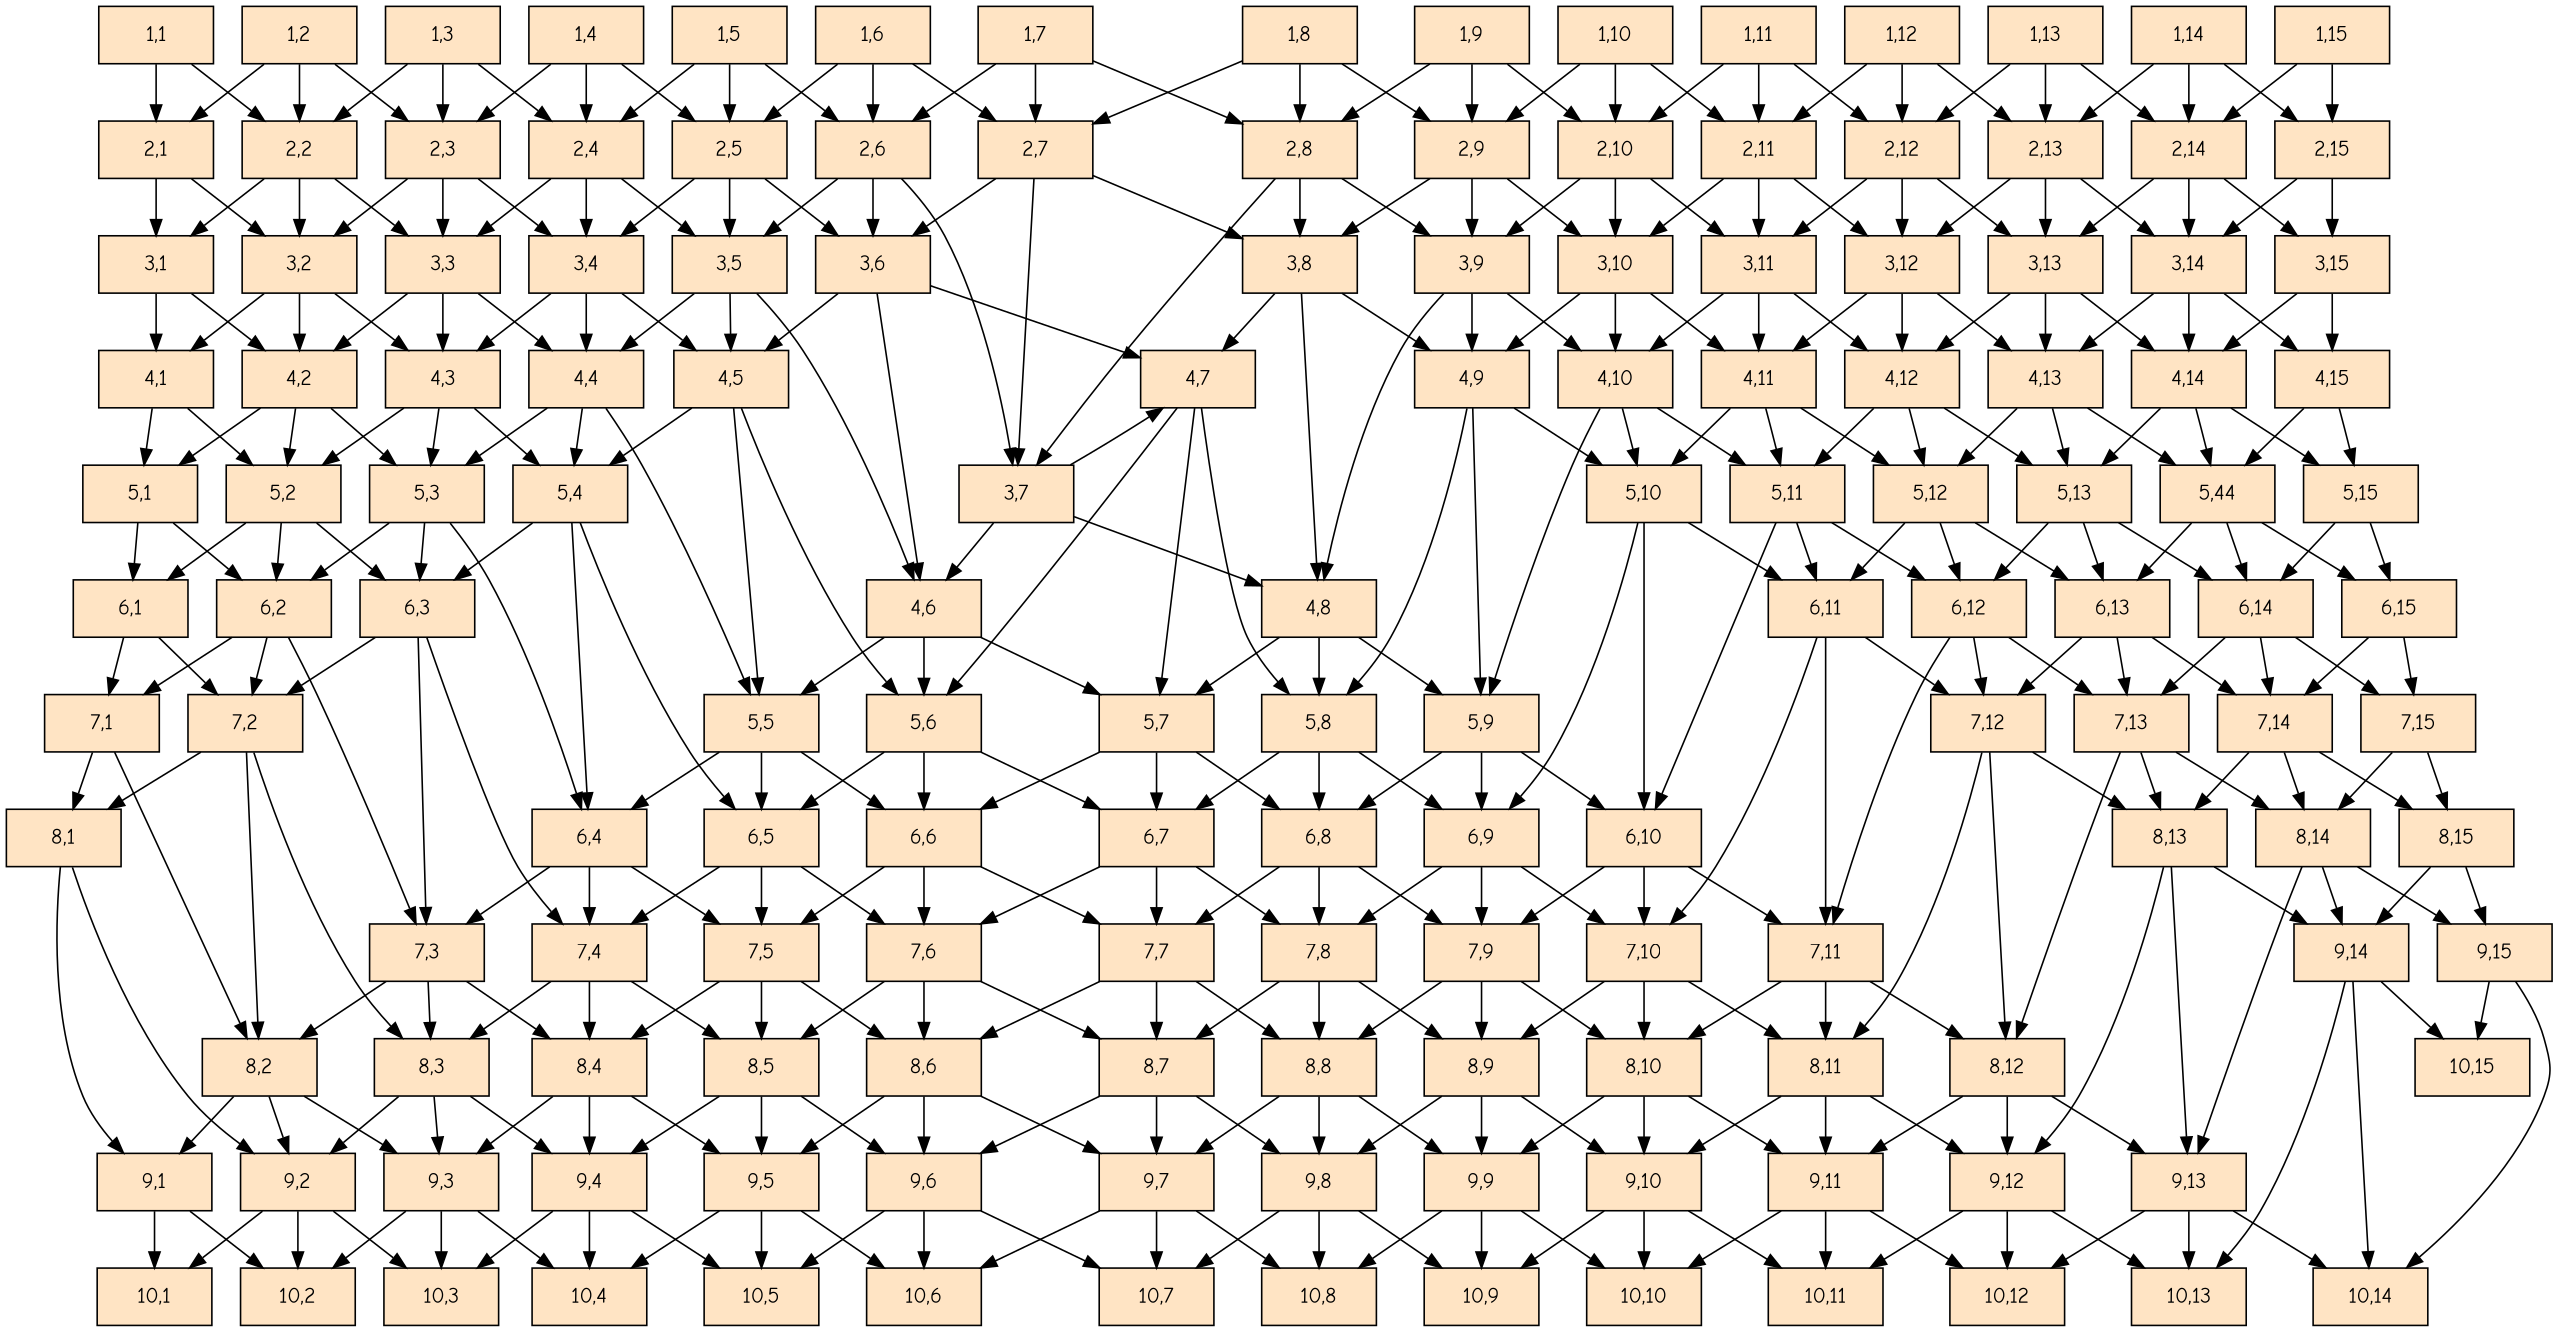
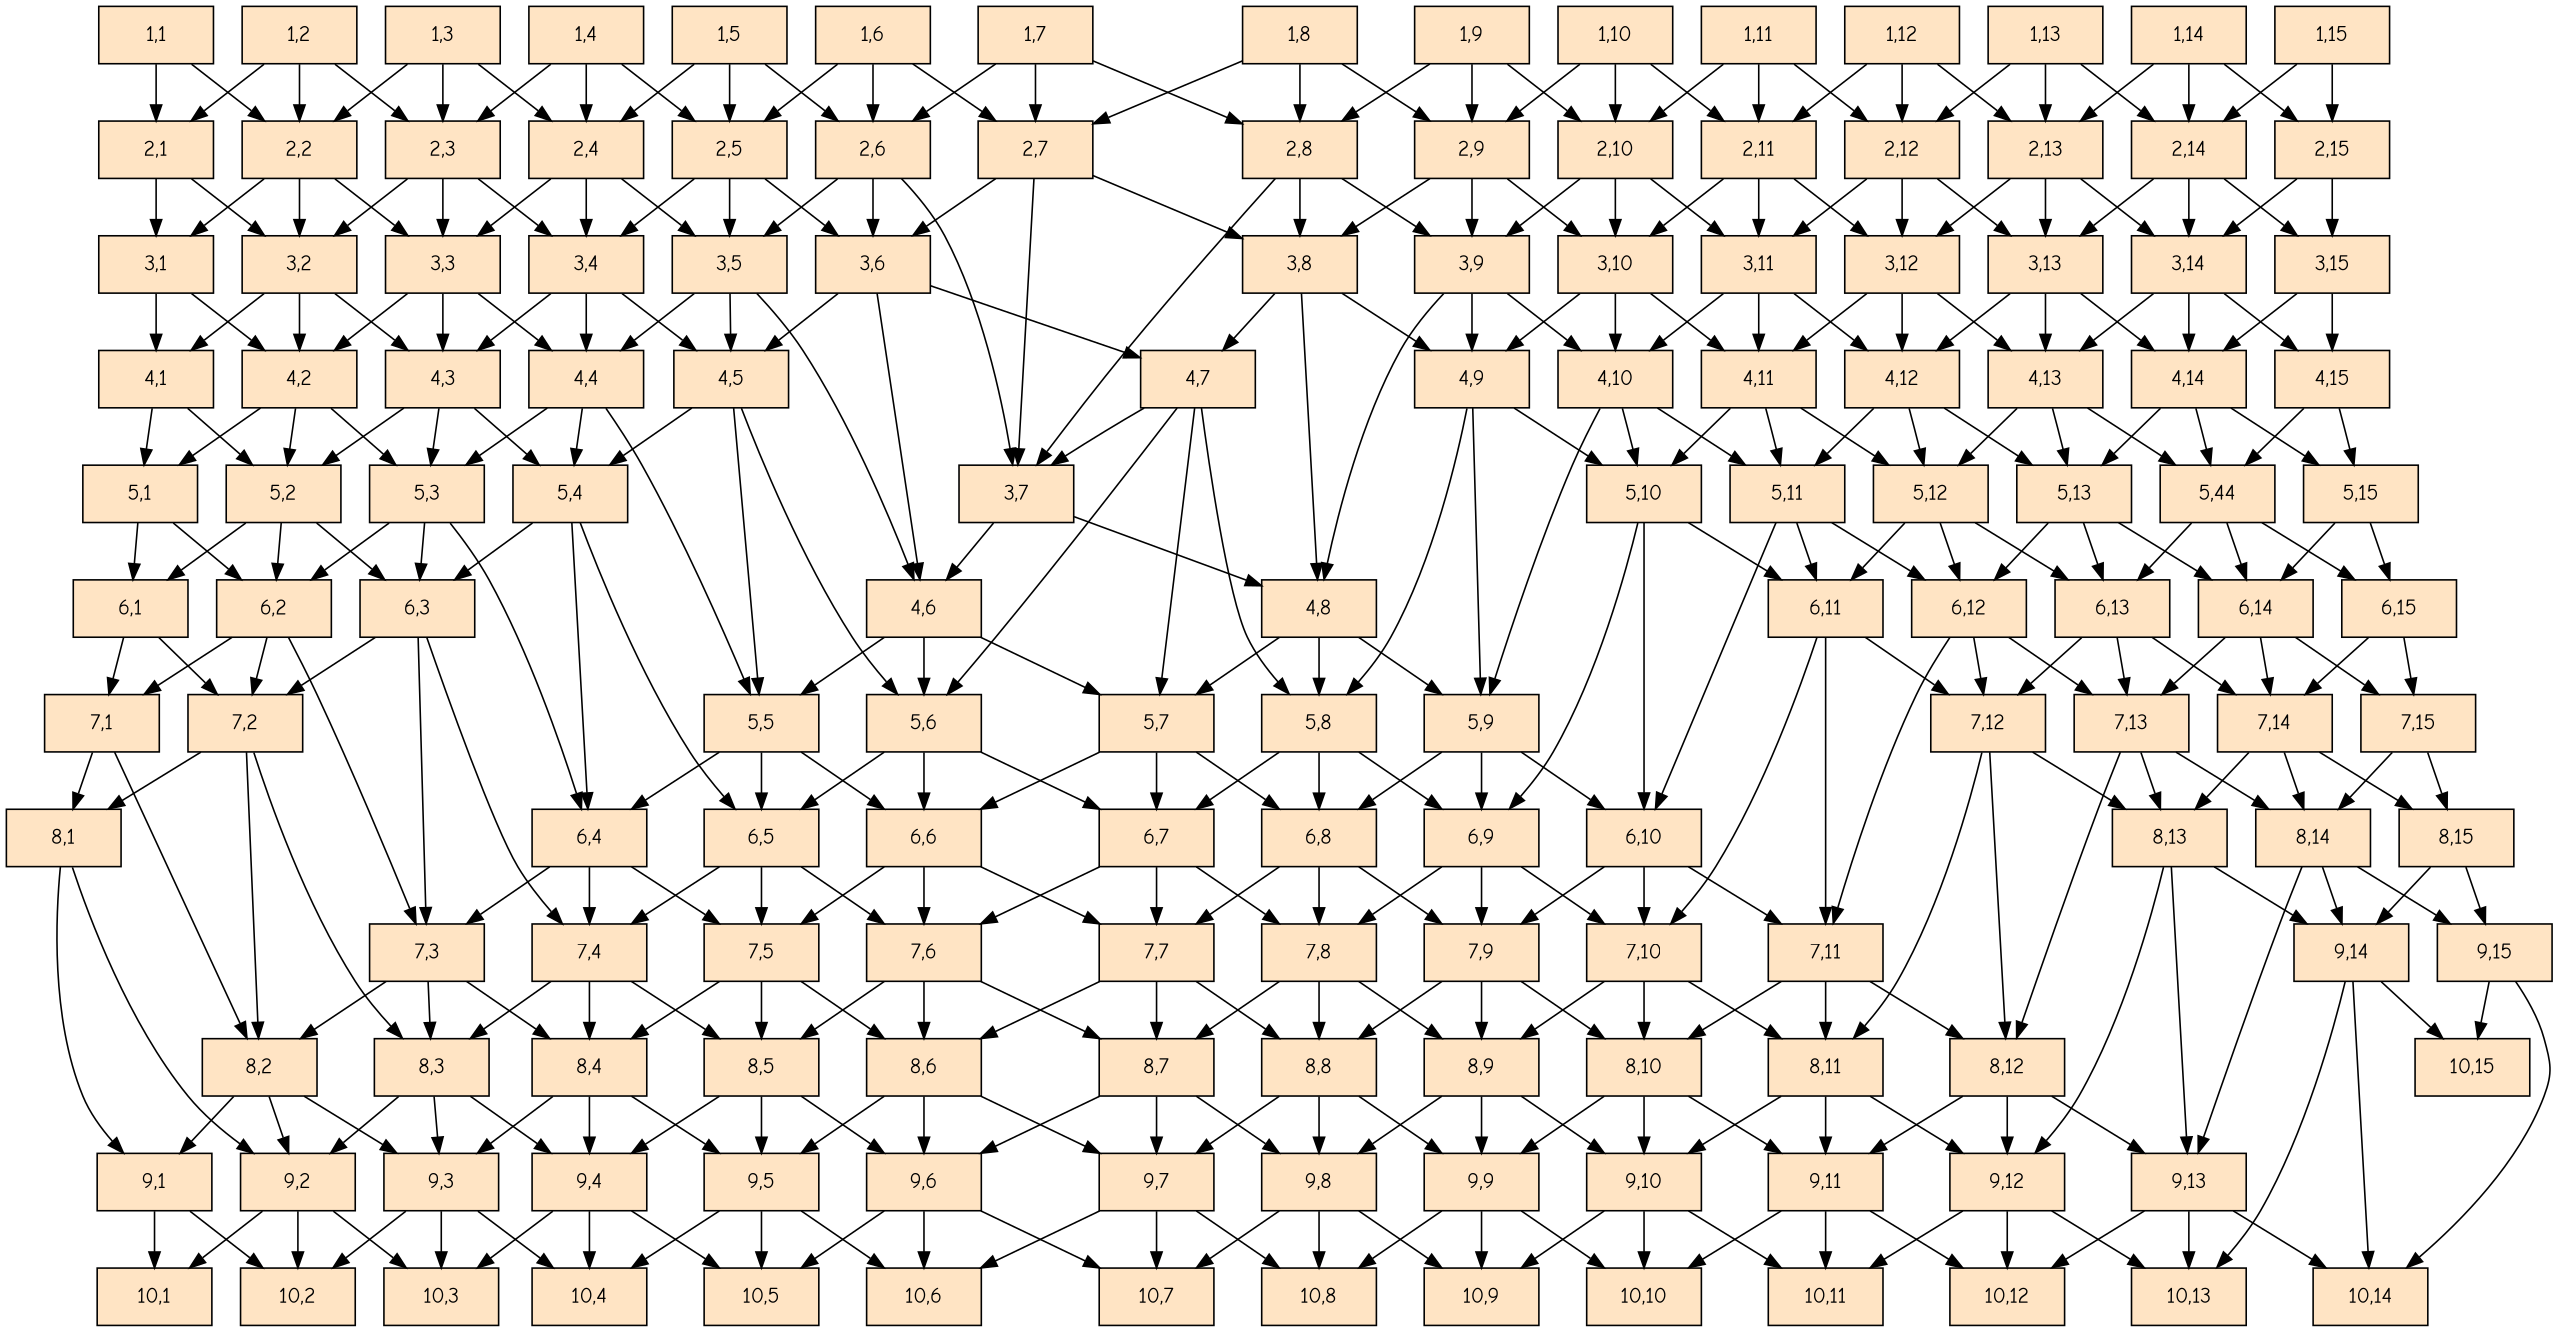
(1110, 441) -> (1104, 432)
